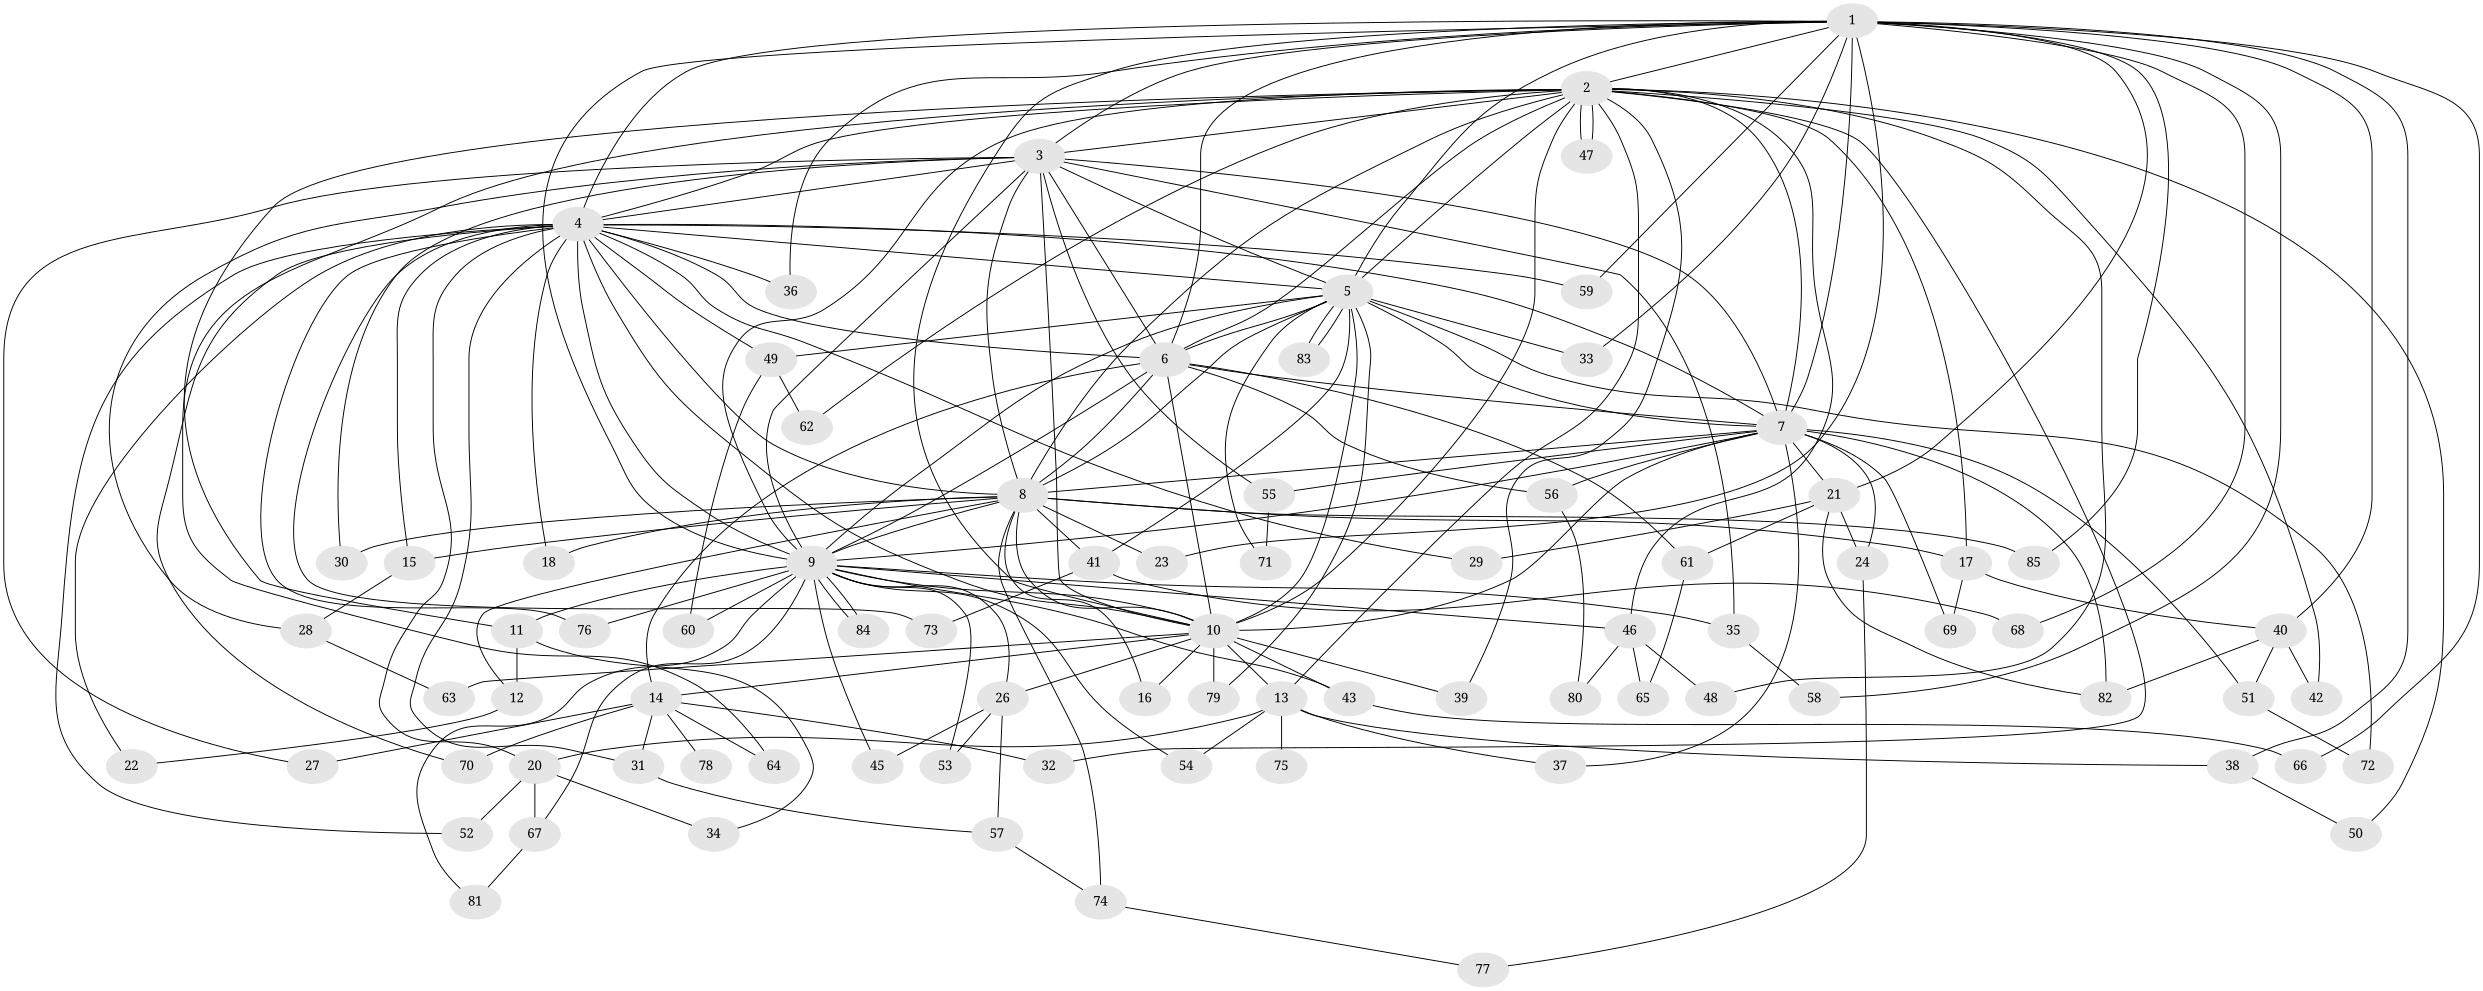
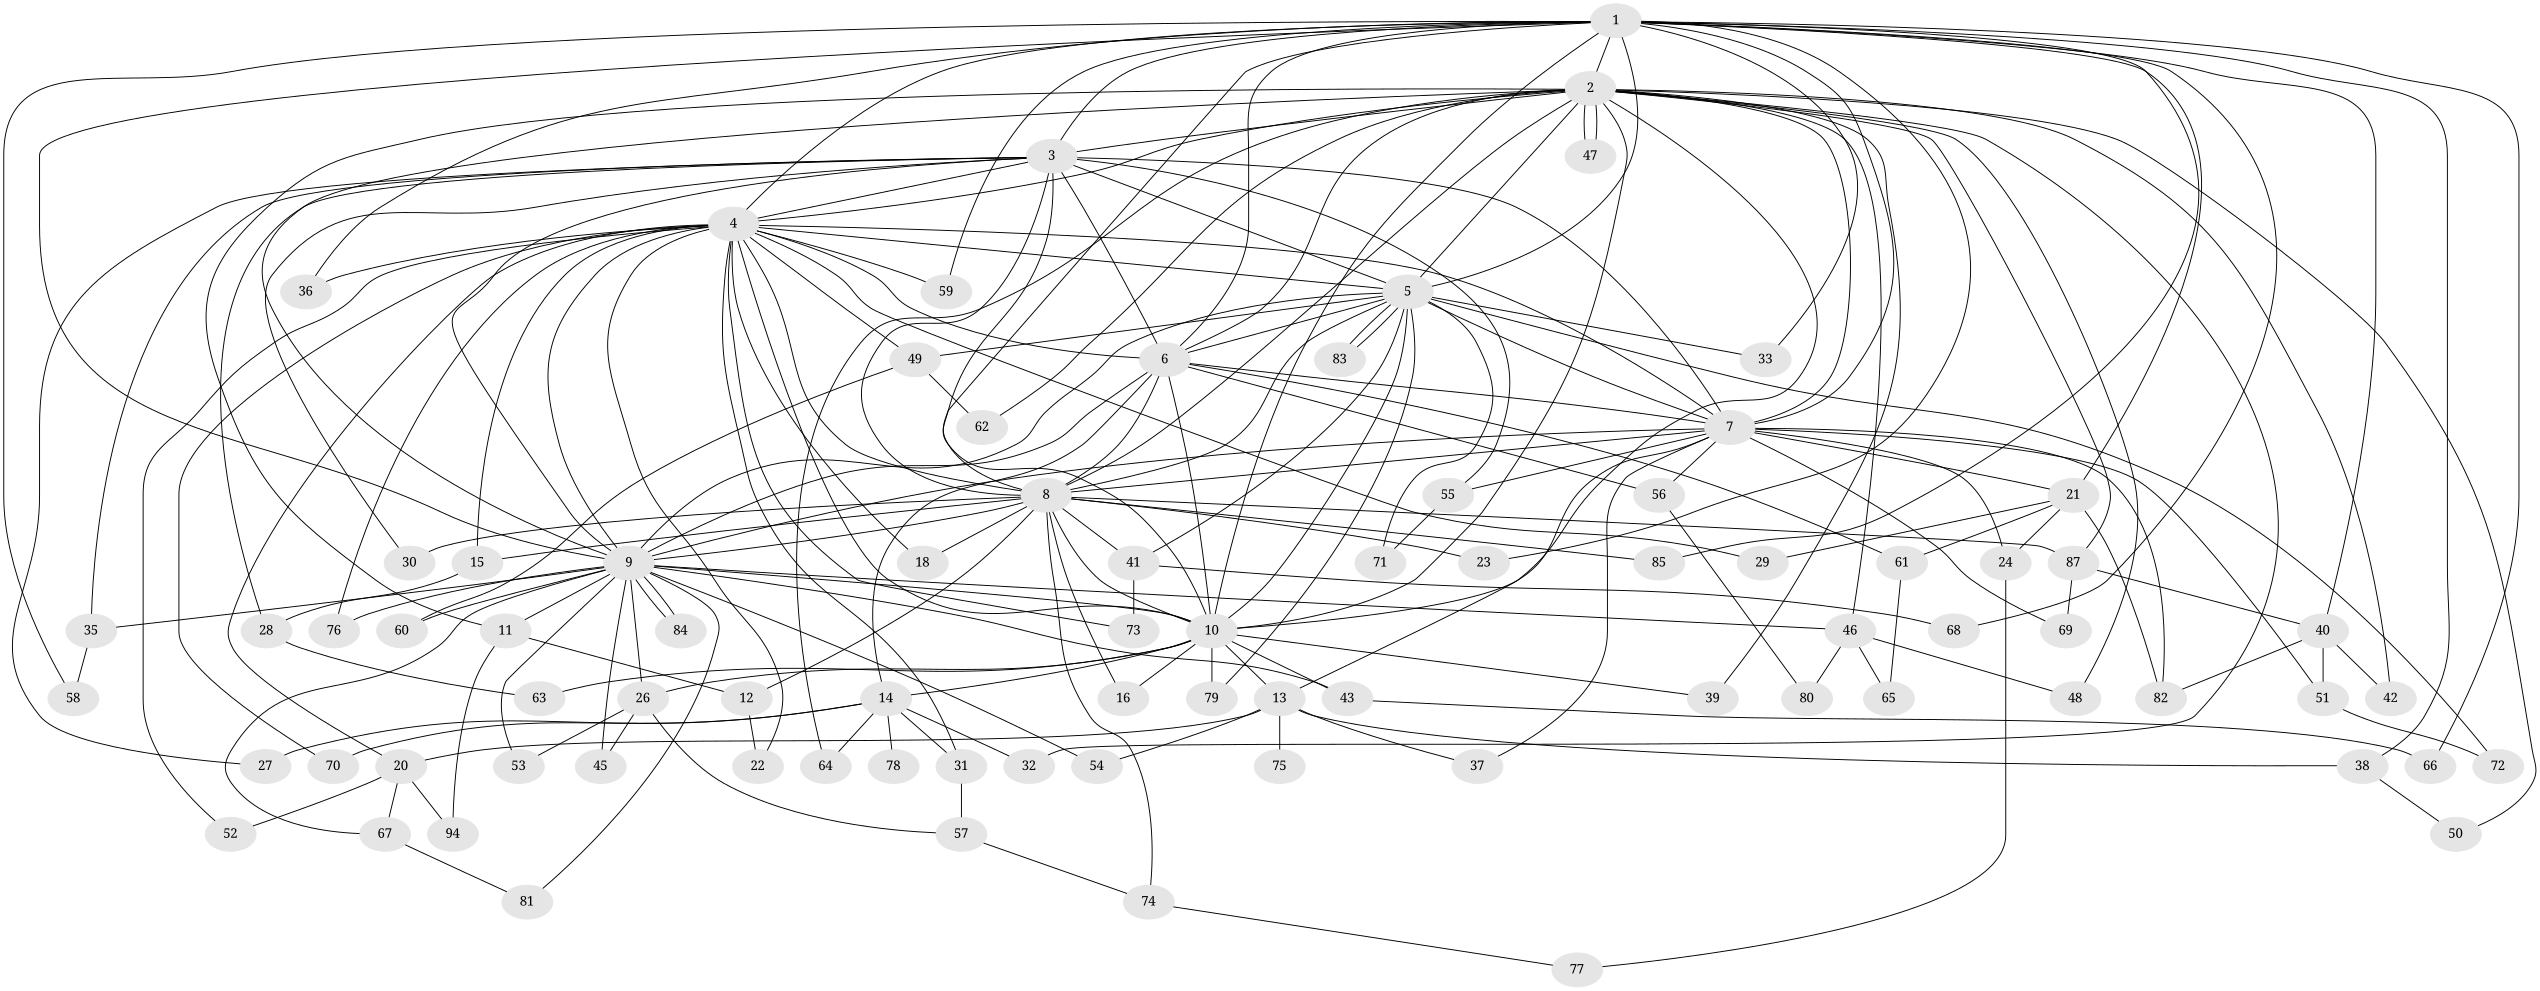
none -> (1201, 121)
(1966, 563) -> (2074, 563)
(714, 834) -> (453, 834)
